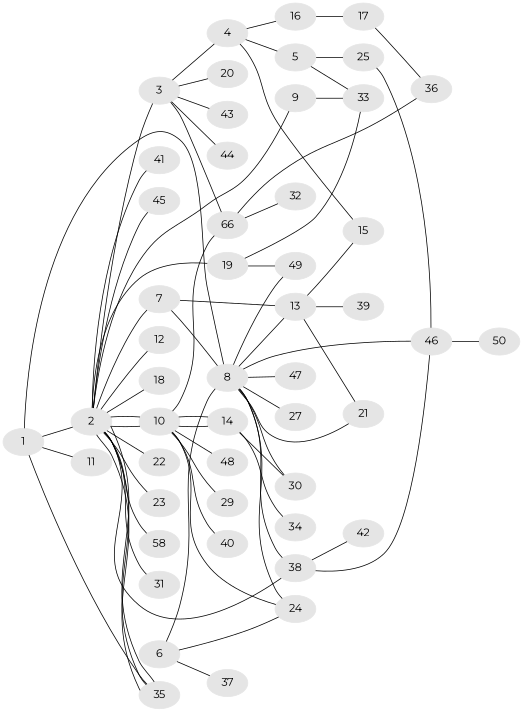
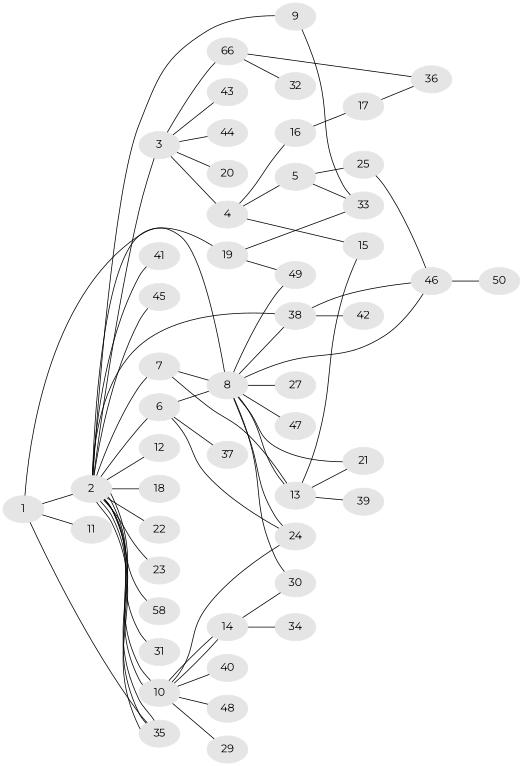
(193, 323) -> none
none -> (123, 447)
